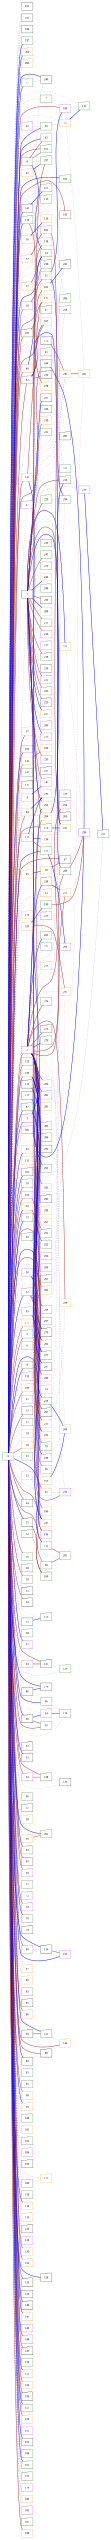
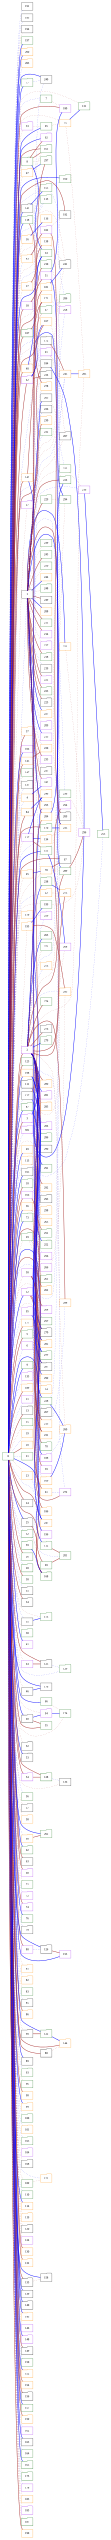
(79, 878) -> (79, 878)
(37, 1309) -> (37, 1309)
none -> (27, 1545)
(12, 1875) -> (12, 1875)
(56, 2039) -> (56, 2039)
